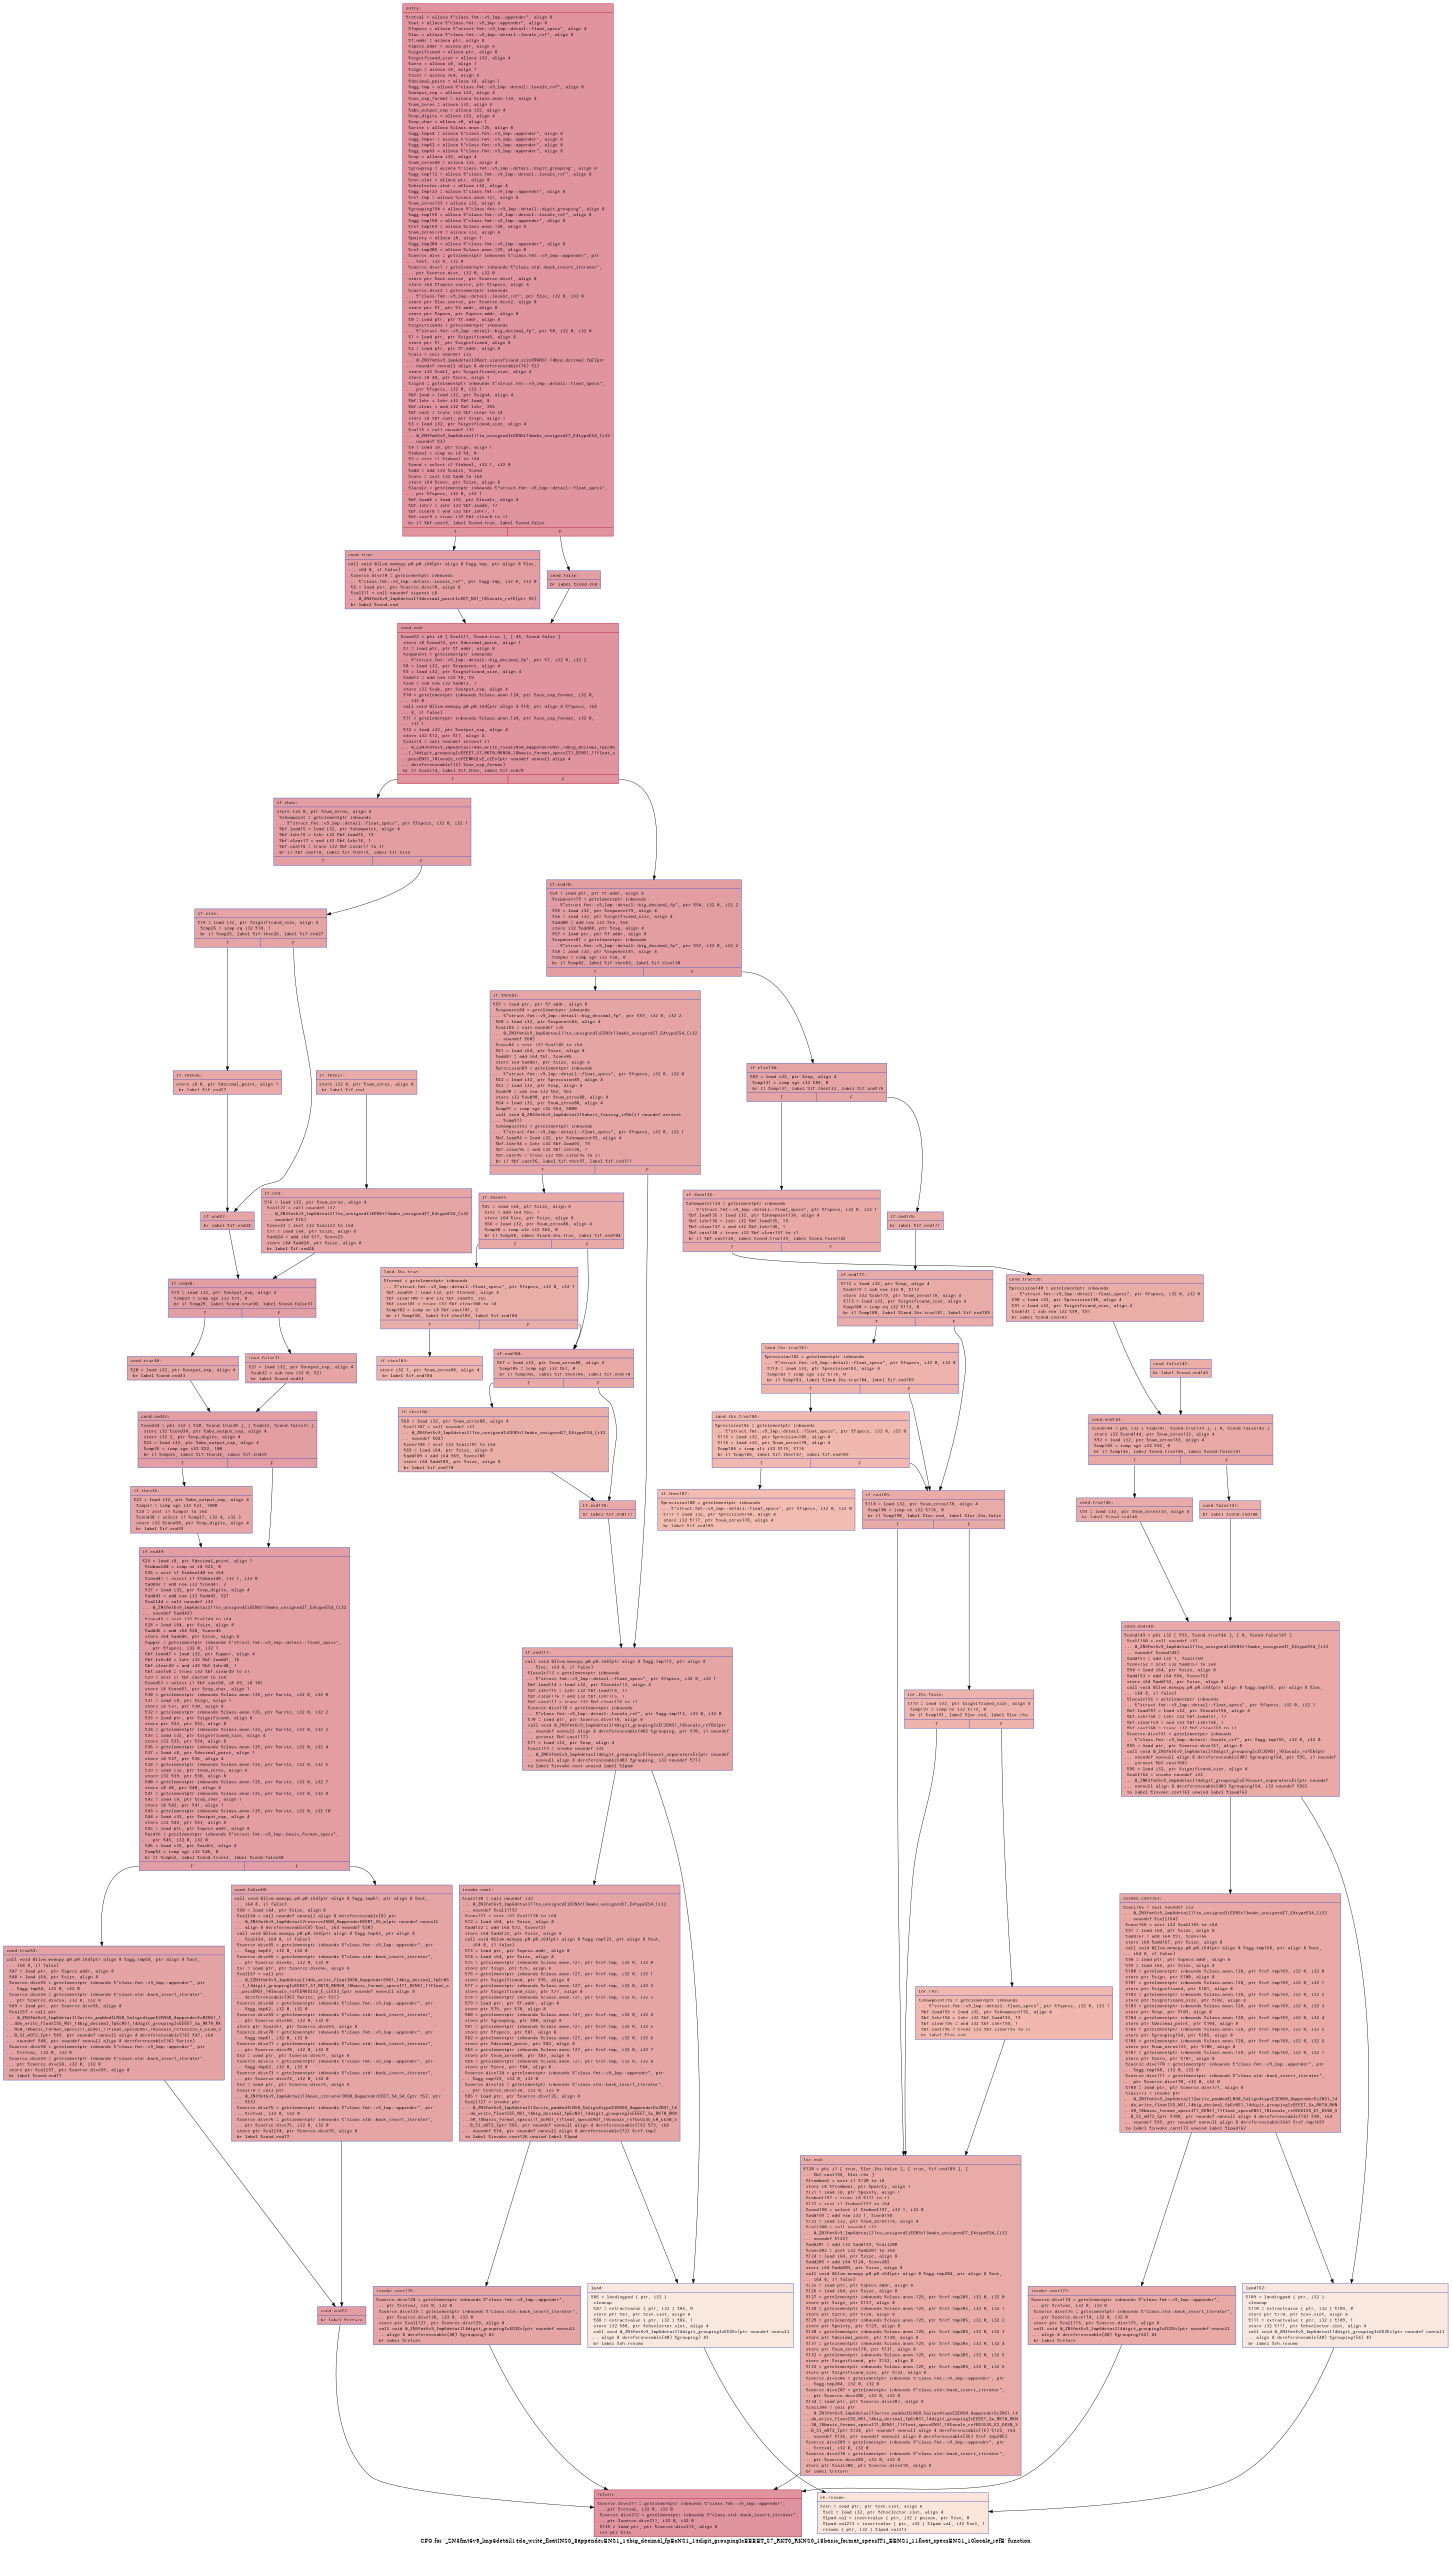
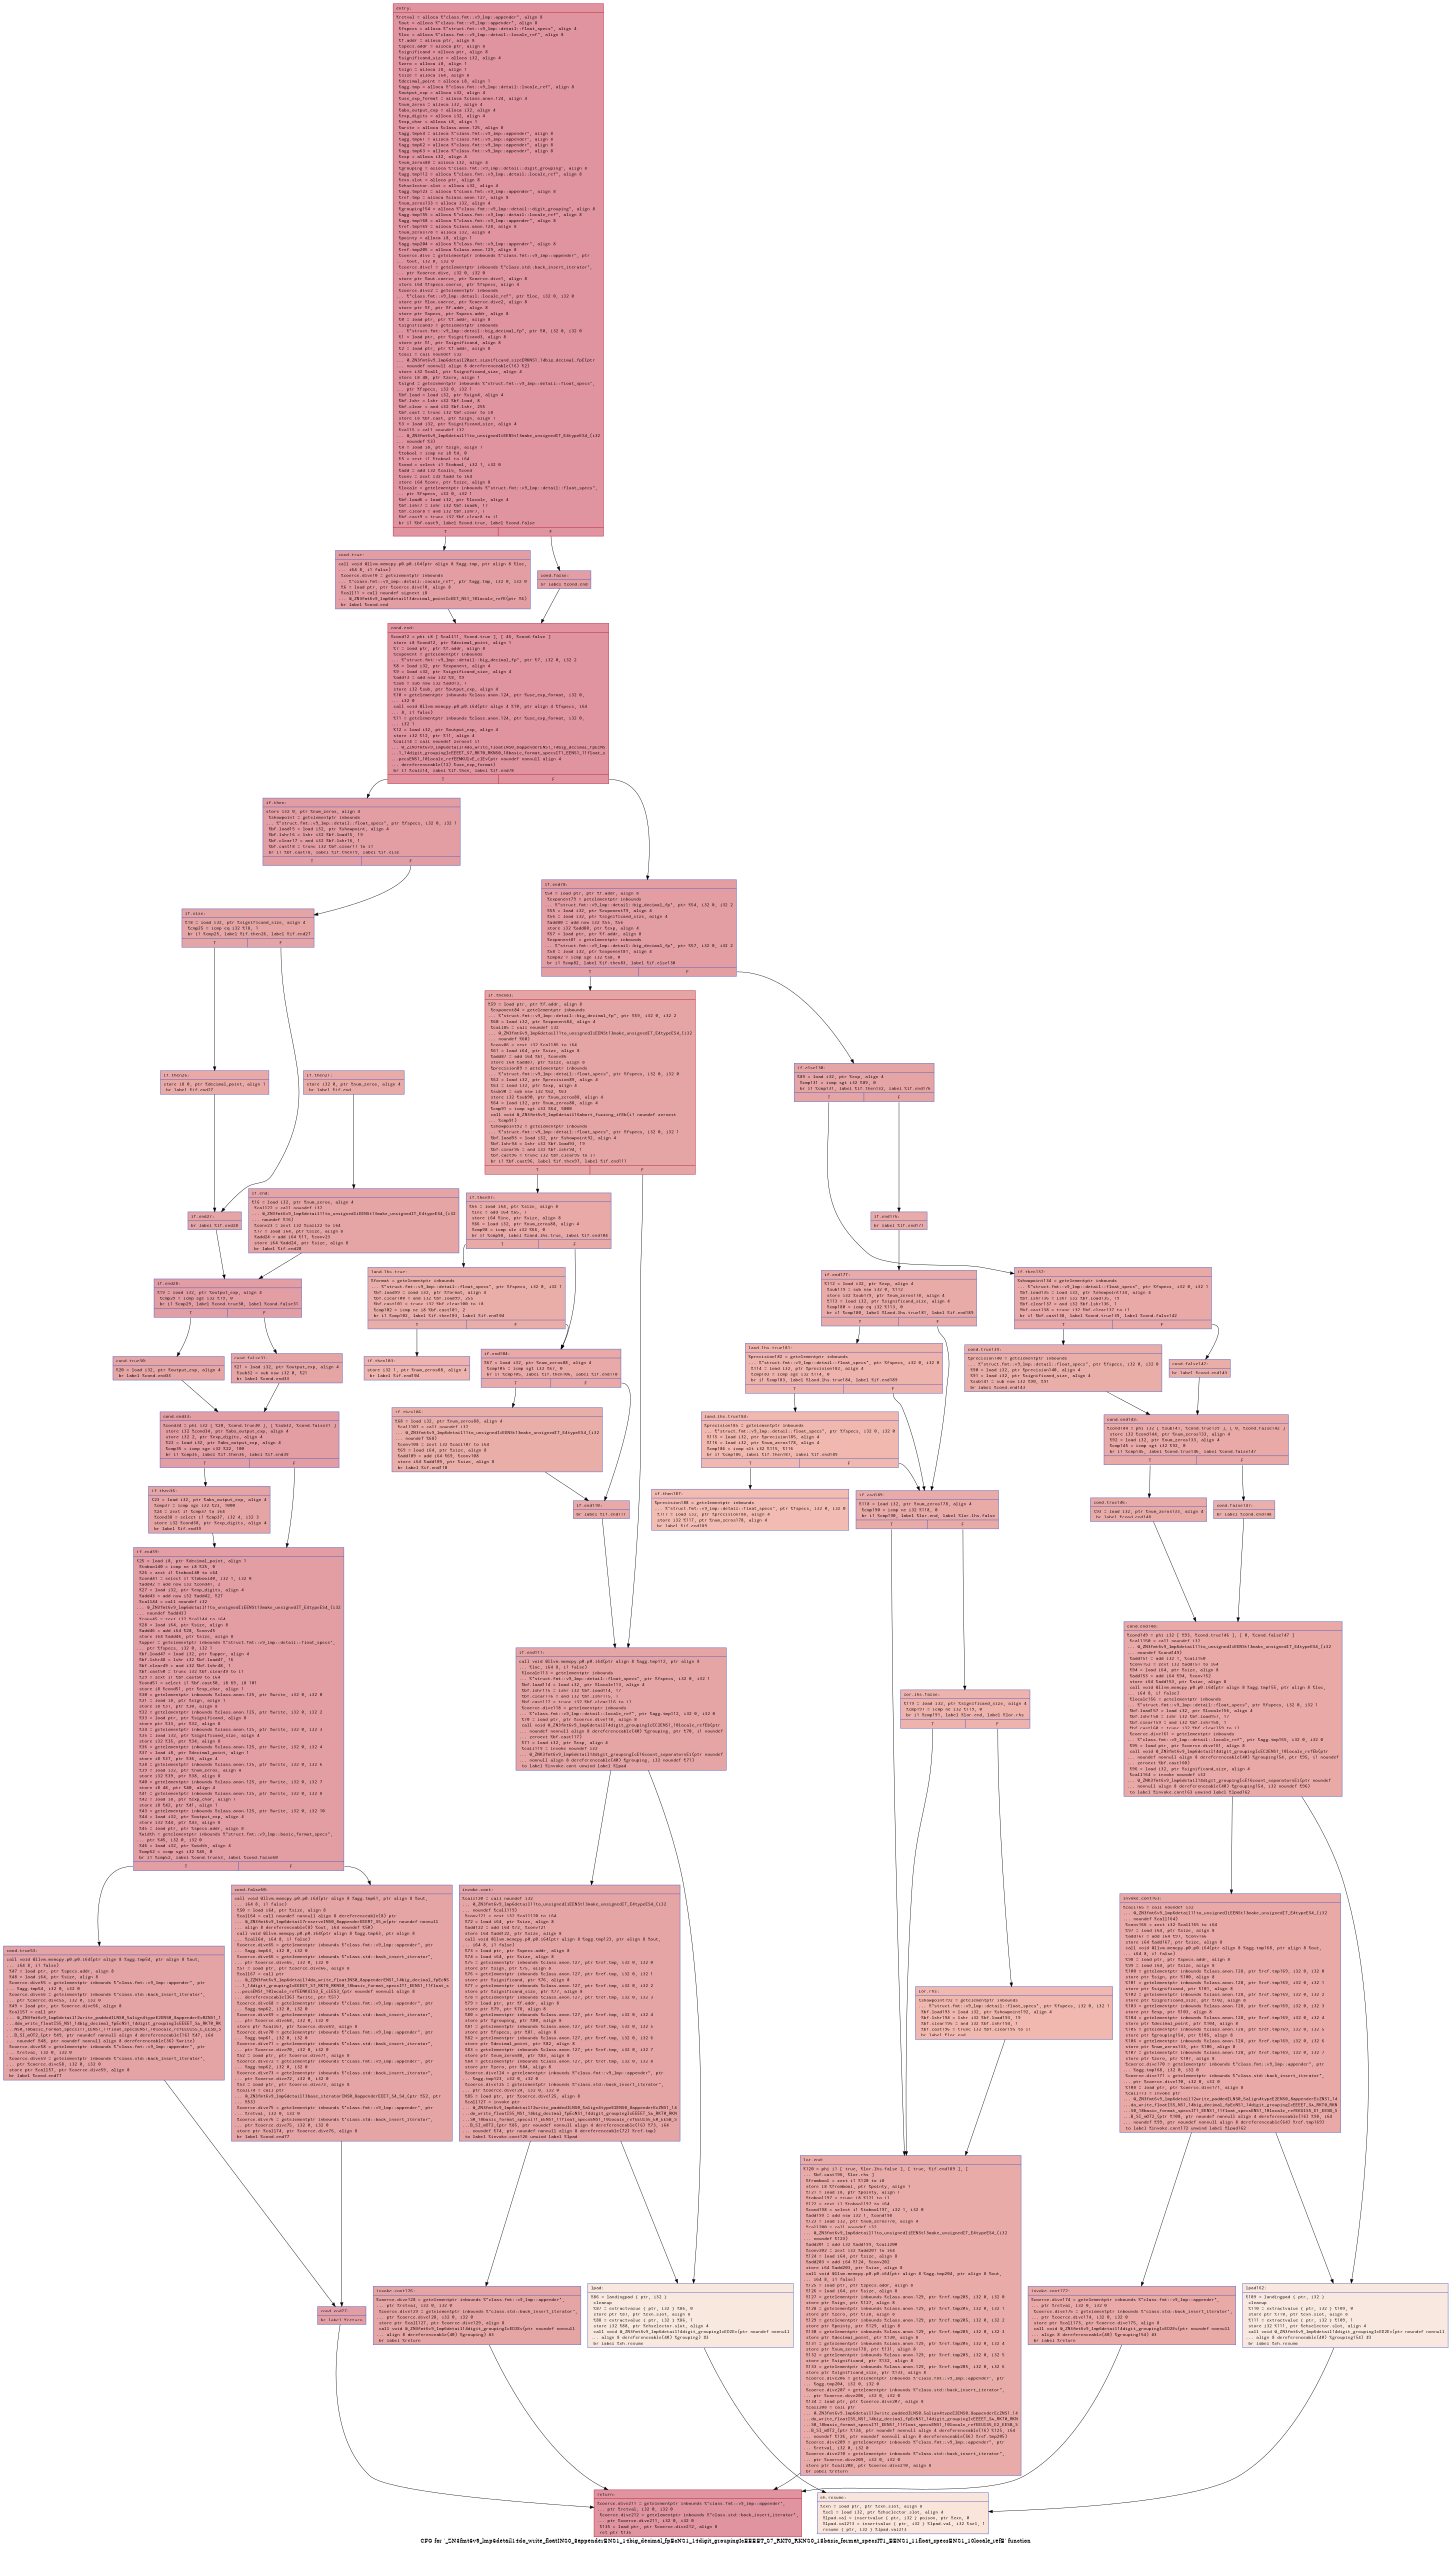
(595, 1082) -> (590, 1082)
none -> (1217, 1339)
